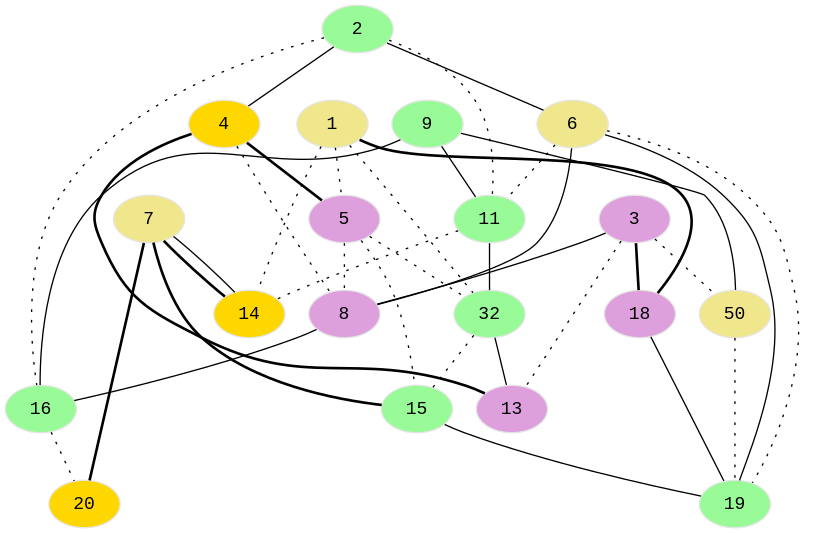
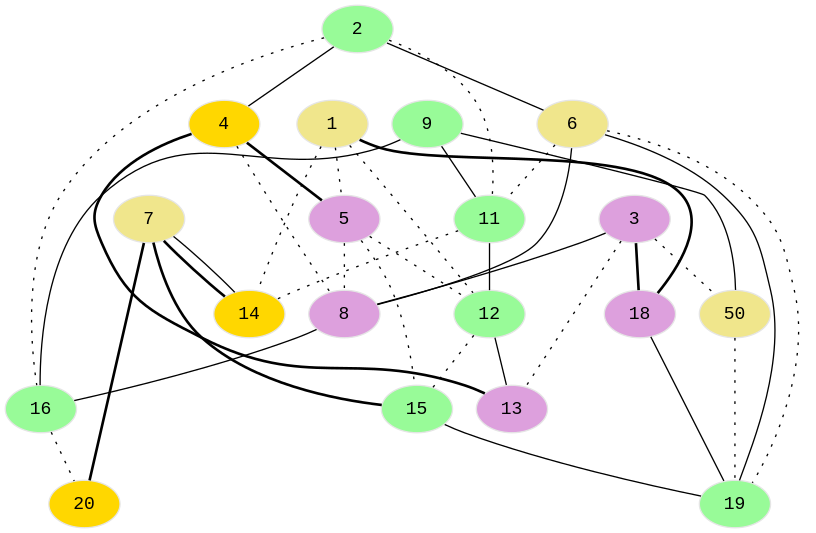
(490, 314) -> (490, 314)
